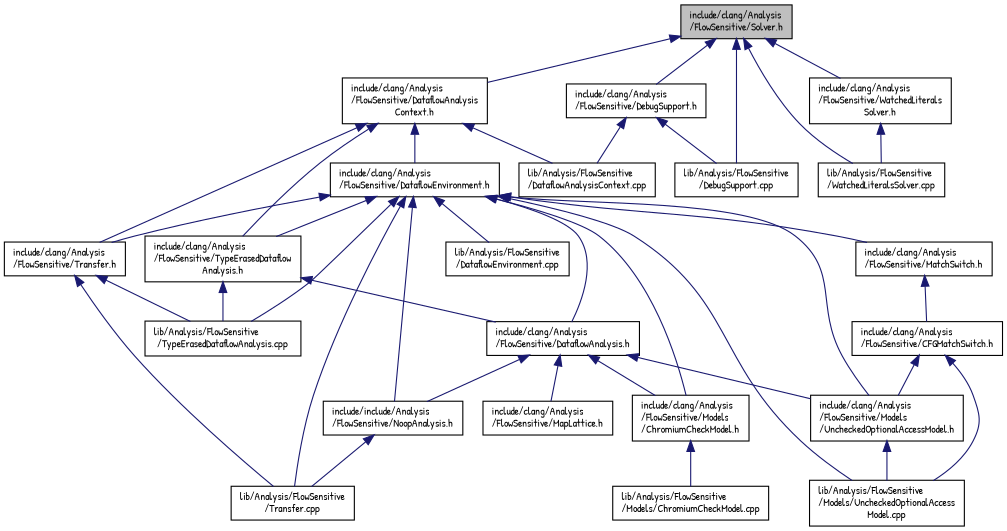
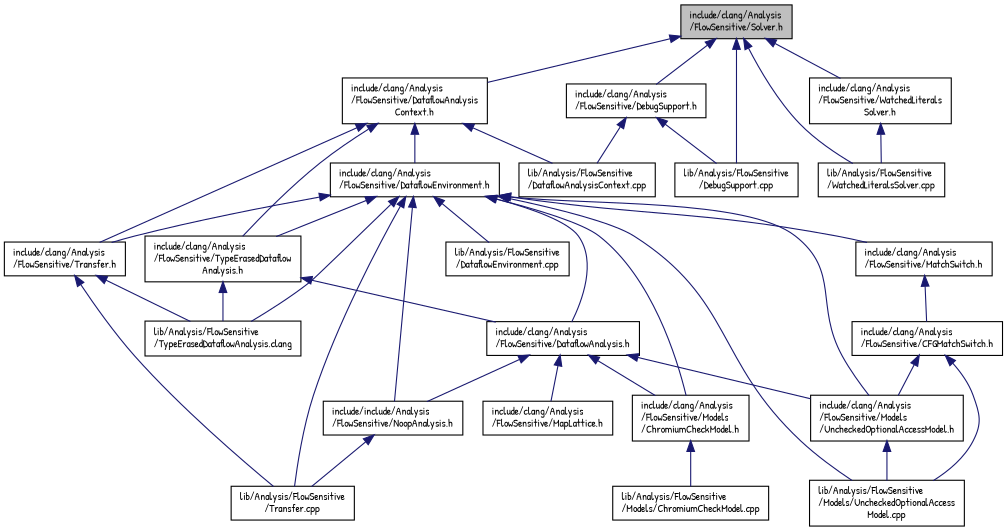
(223, 339) -> (223, 339)
